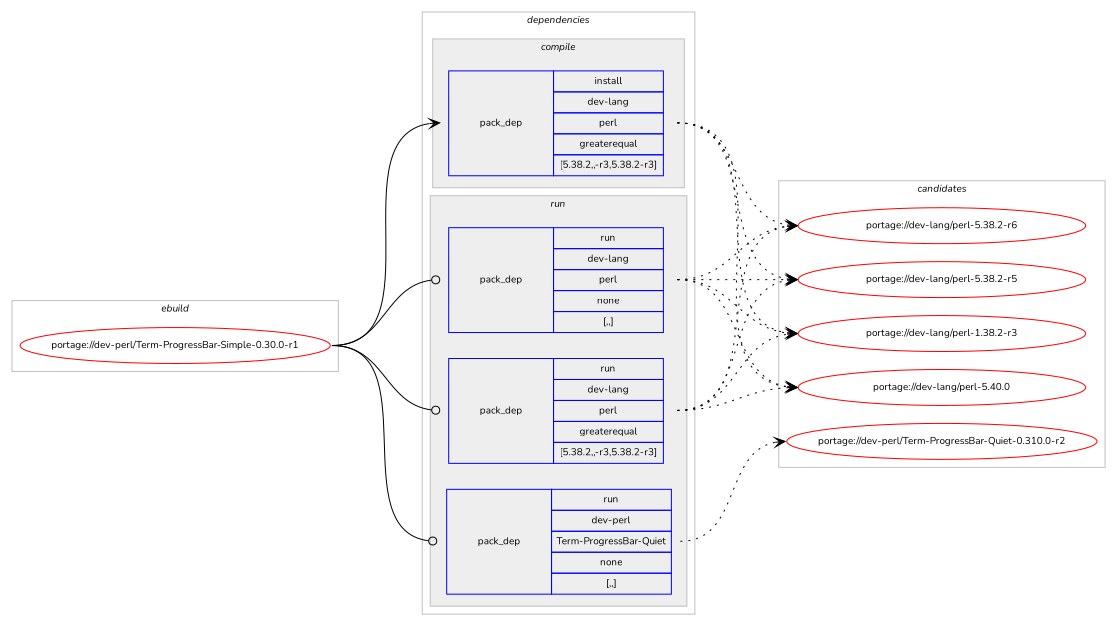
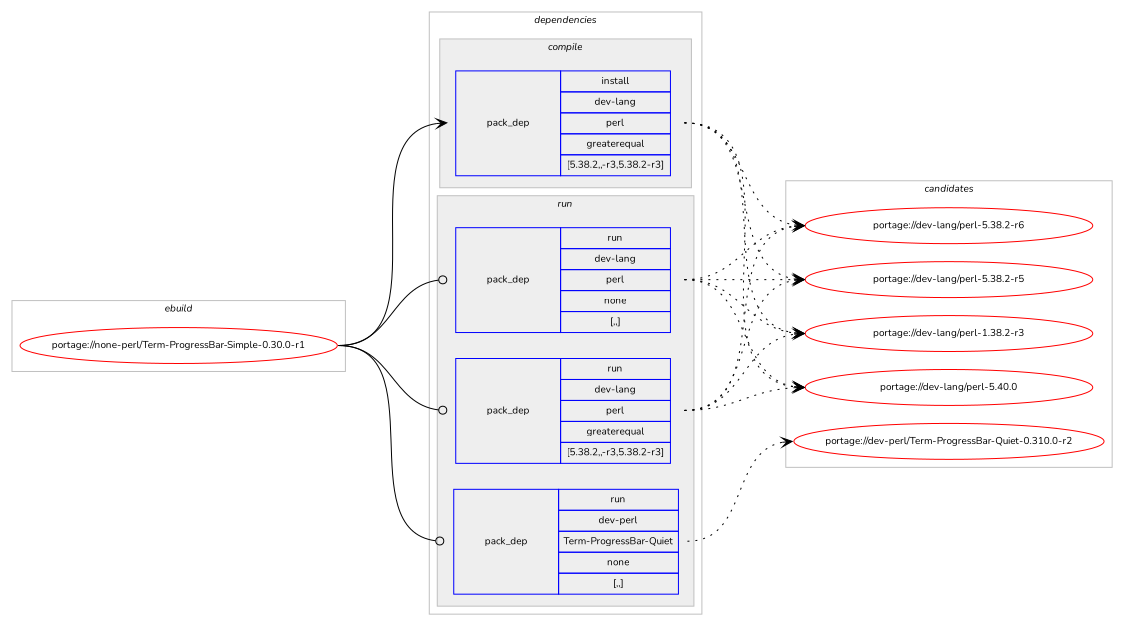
(175, 346) -> (179, 346)
